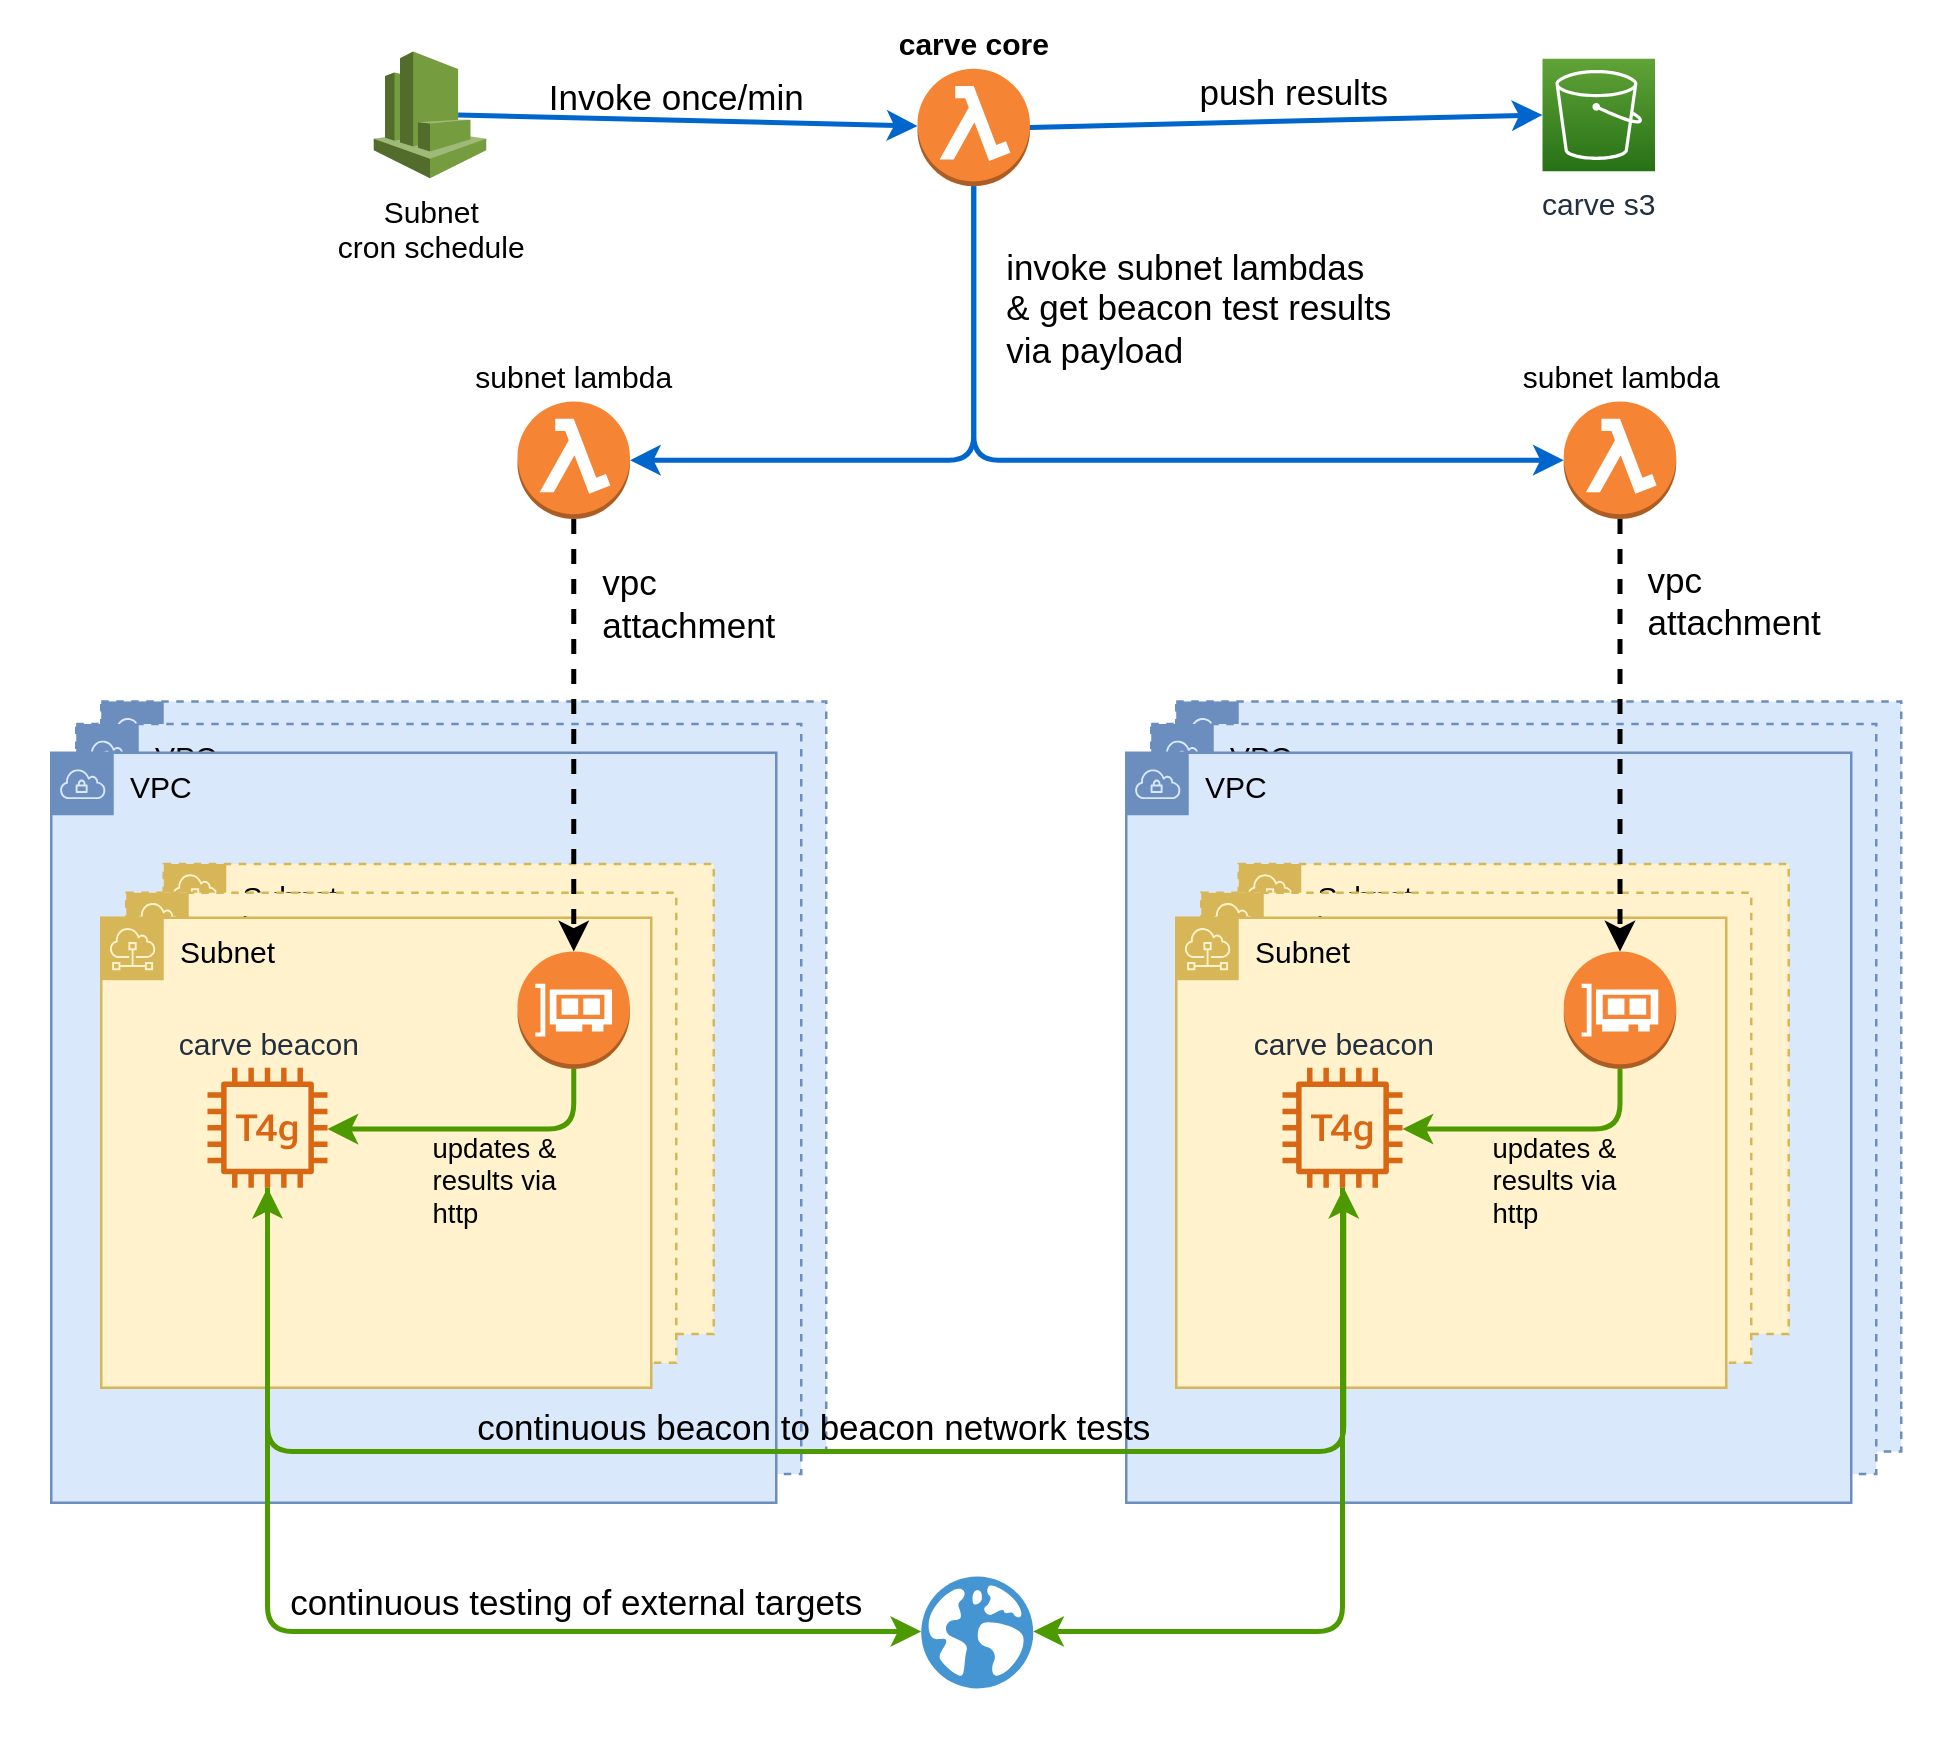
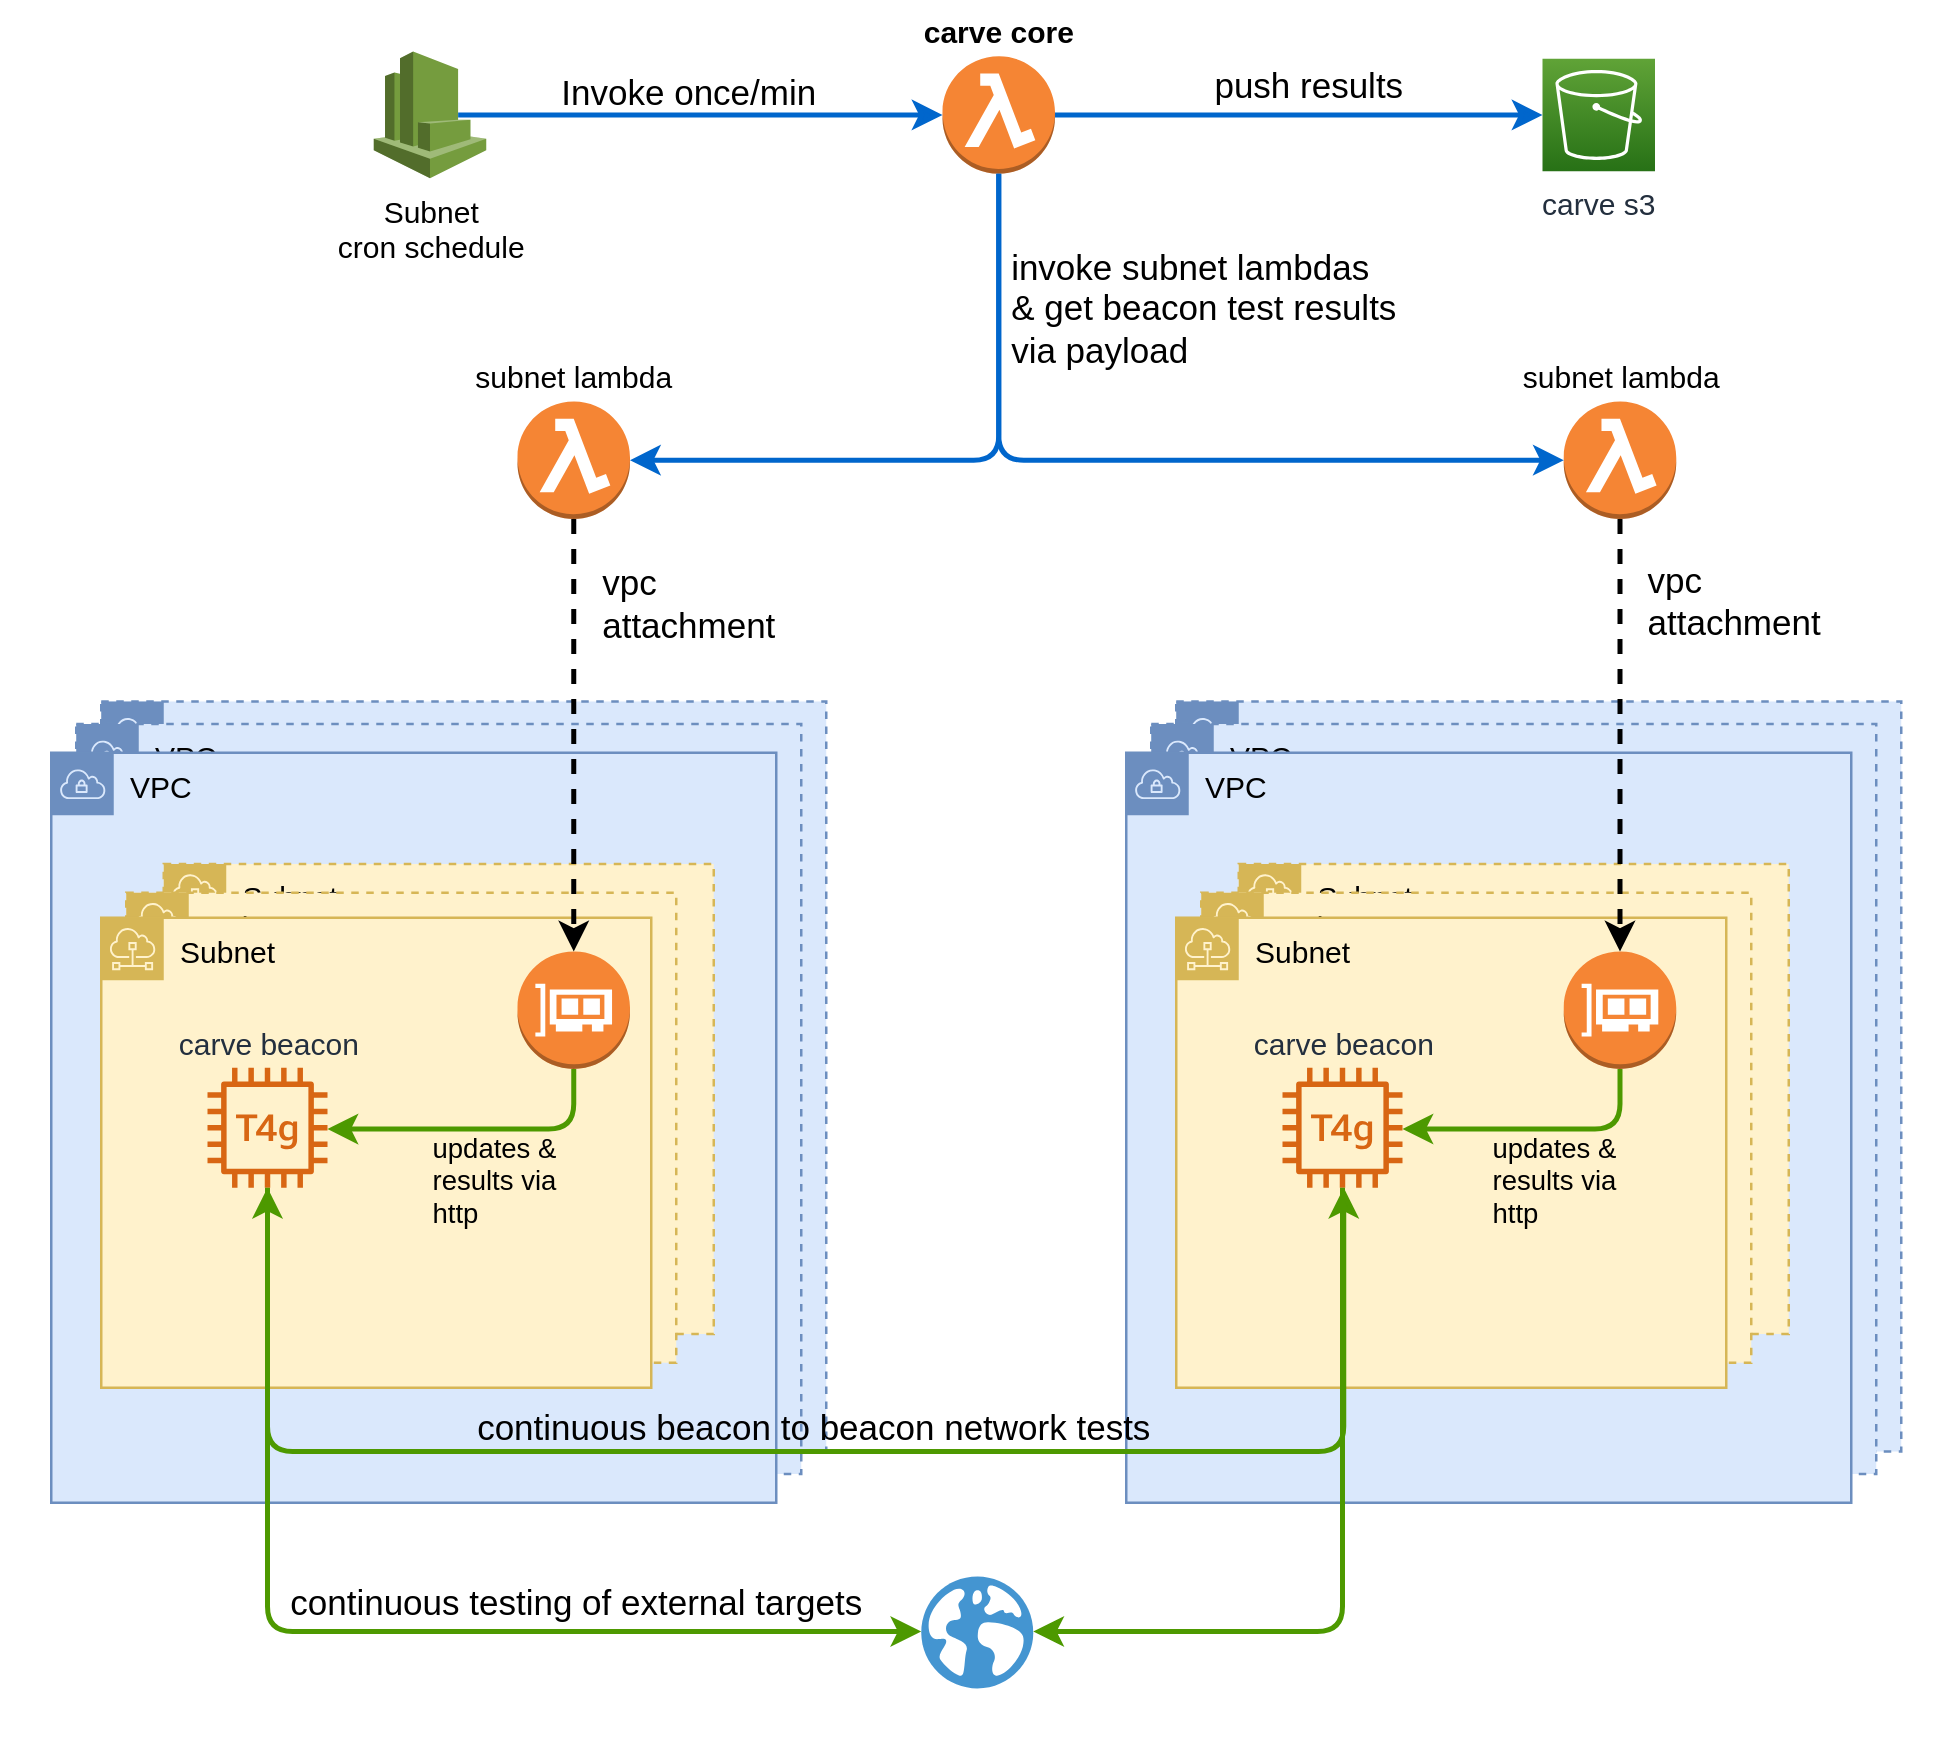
(974, 127) -> (999, 115)
